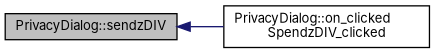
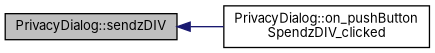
(327, 27) -> (327, 27)
